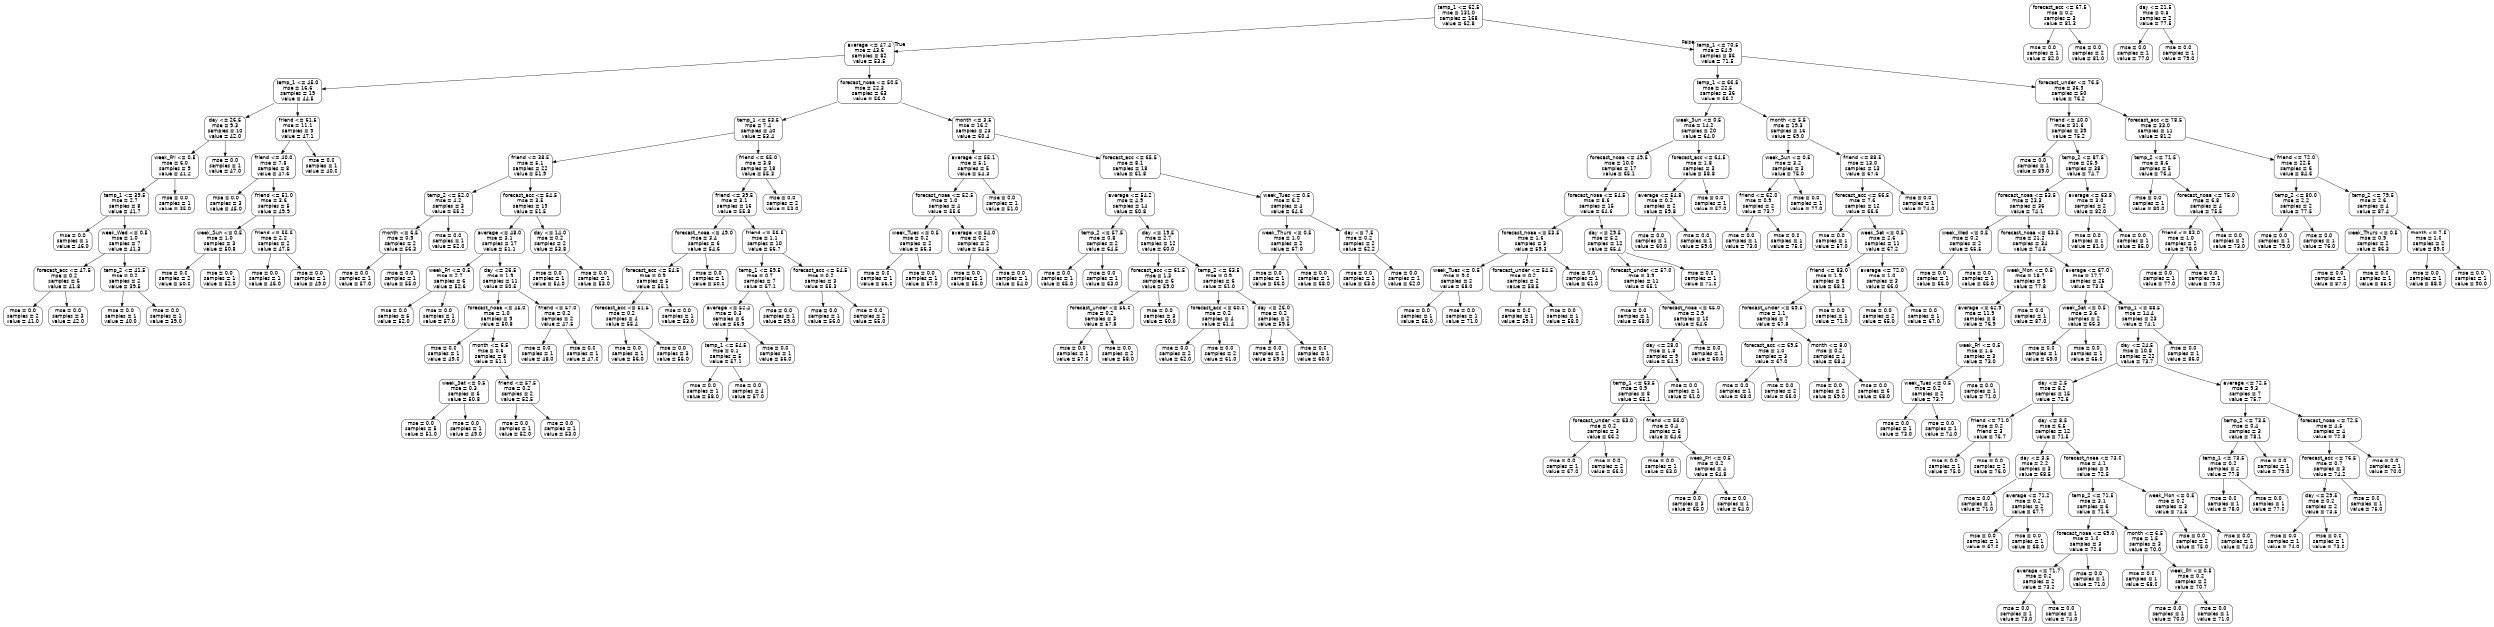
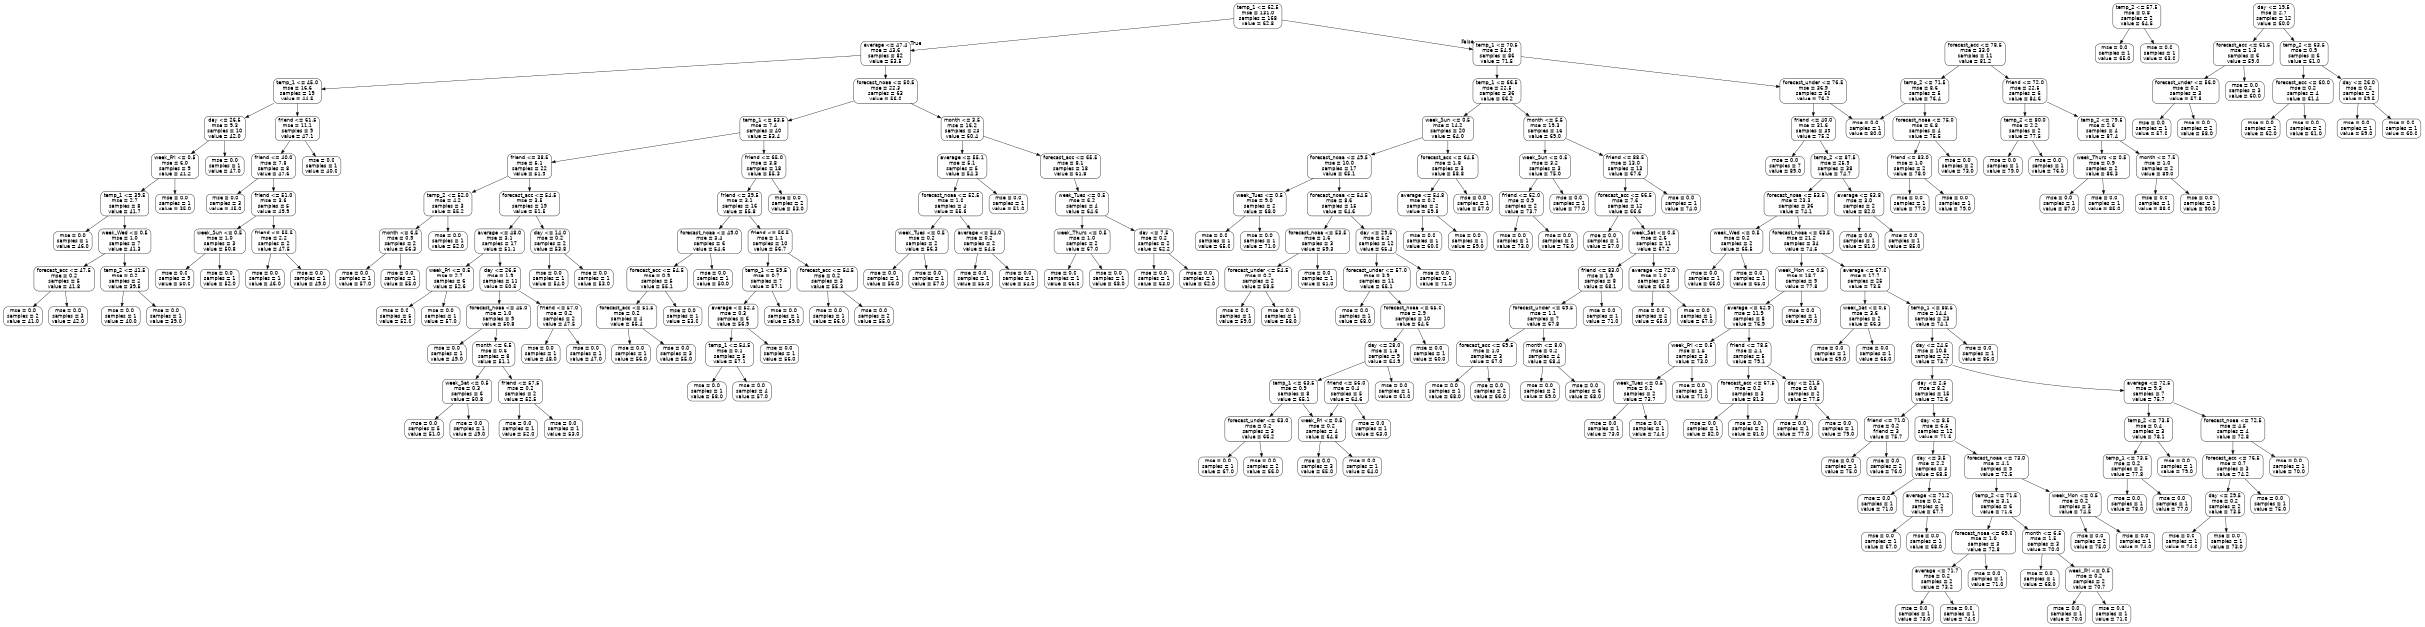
(2110, 109) -> (1840, 110)
(2033, 166) -> (1785, 166)
(1130, 204) -> none
(1495, 259) -> (1301, 184)
(175, 279) -> (175, 279)
none -> (1749, 354)
(1649, 409) -> (1307, 409)
